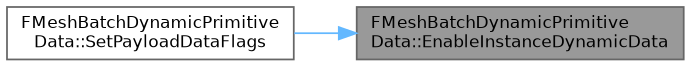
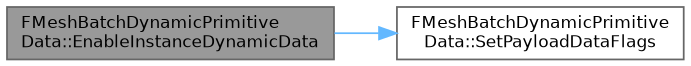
(317, 33) -> (357, 33)
